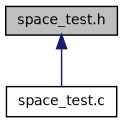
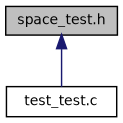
(62, 102) -> (62, 102)
